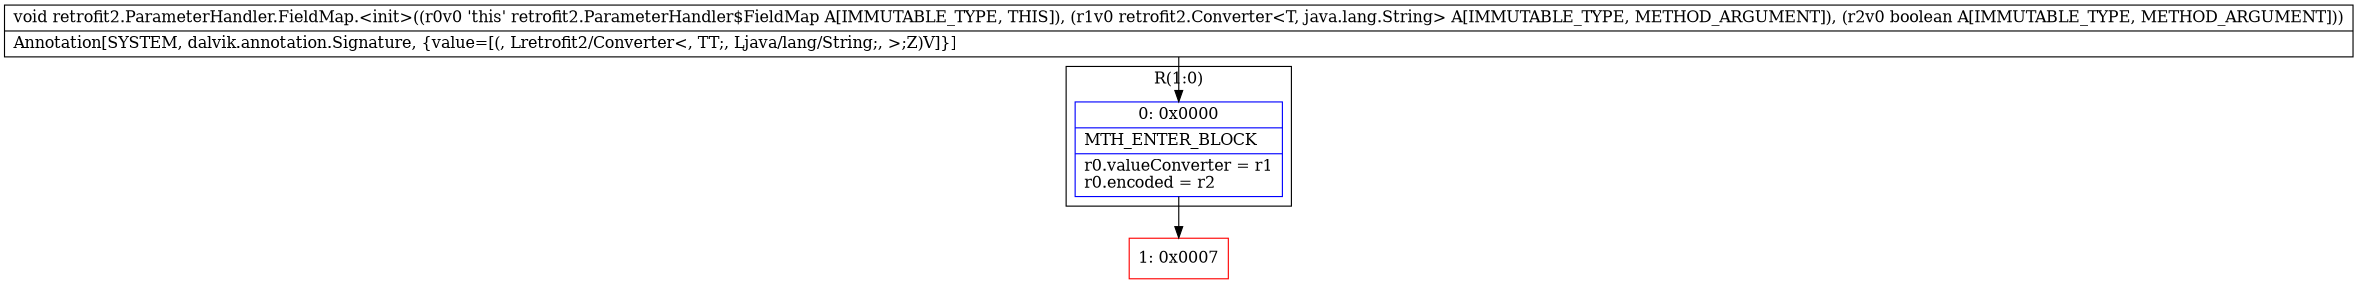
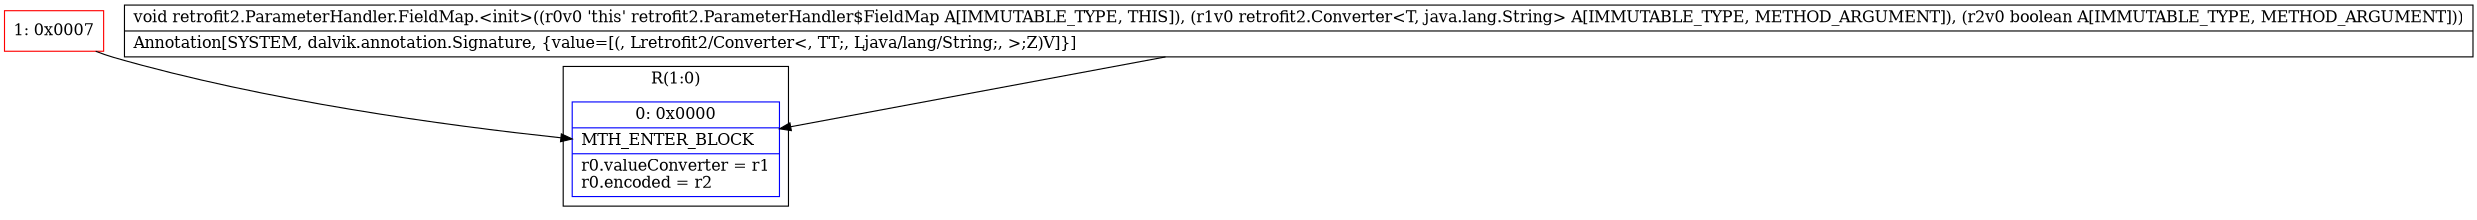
(1179, 213) -> (326, 105)
